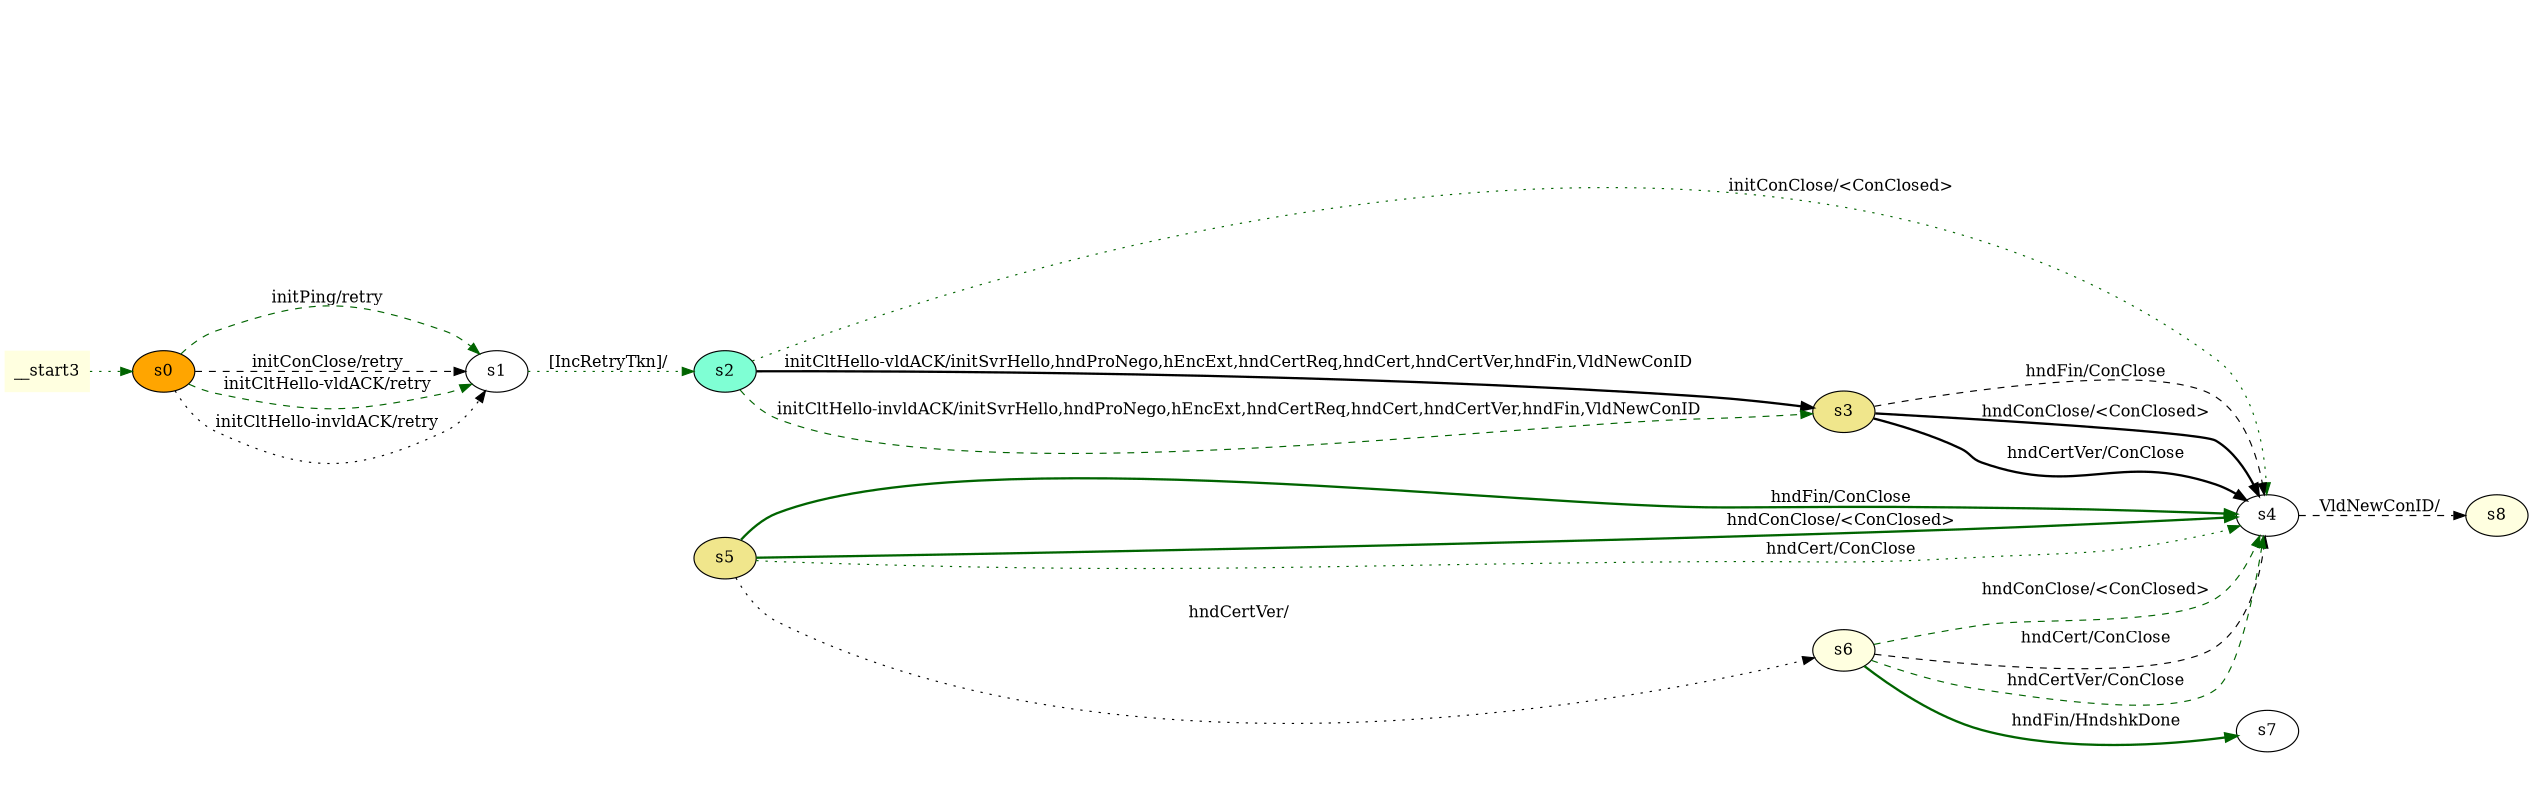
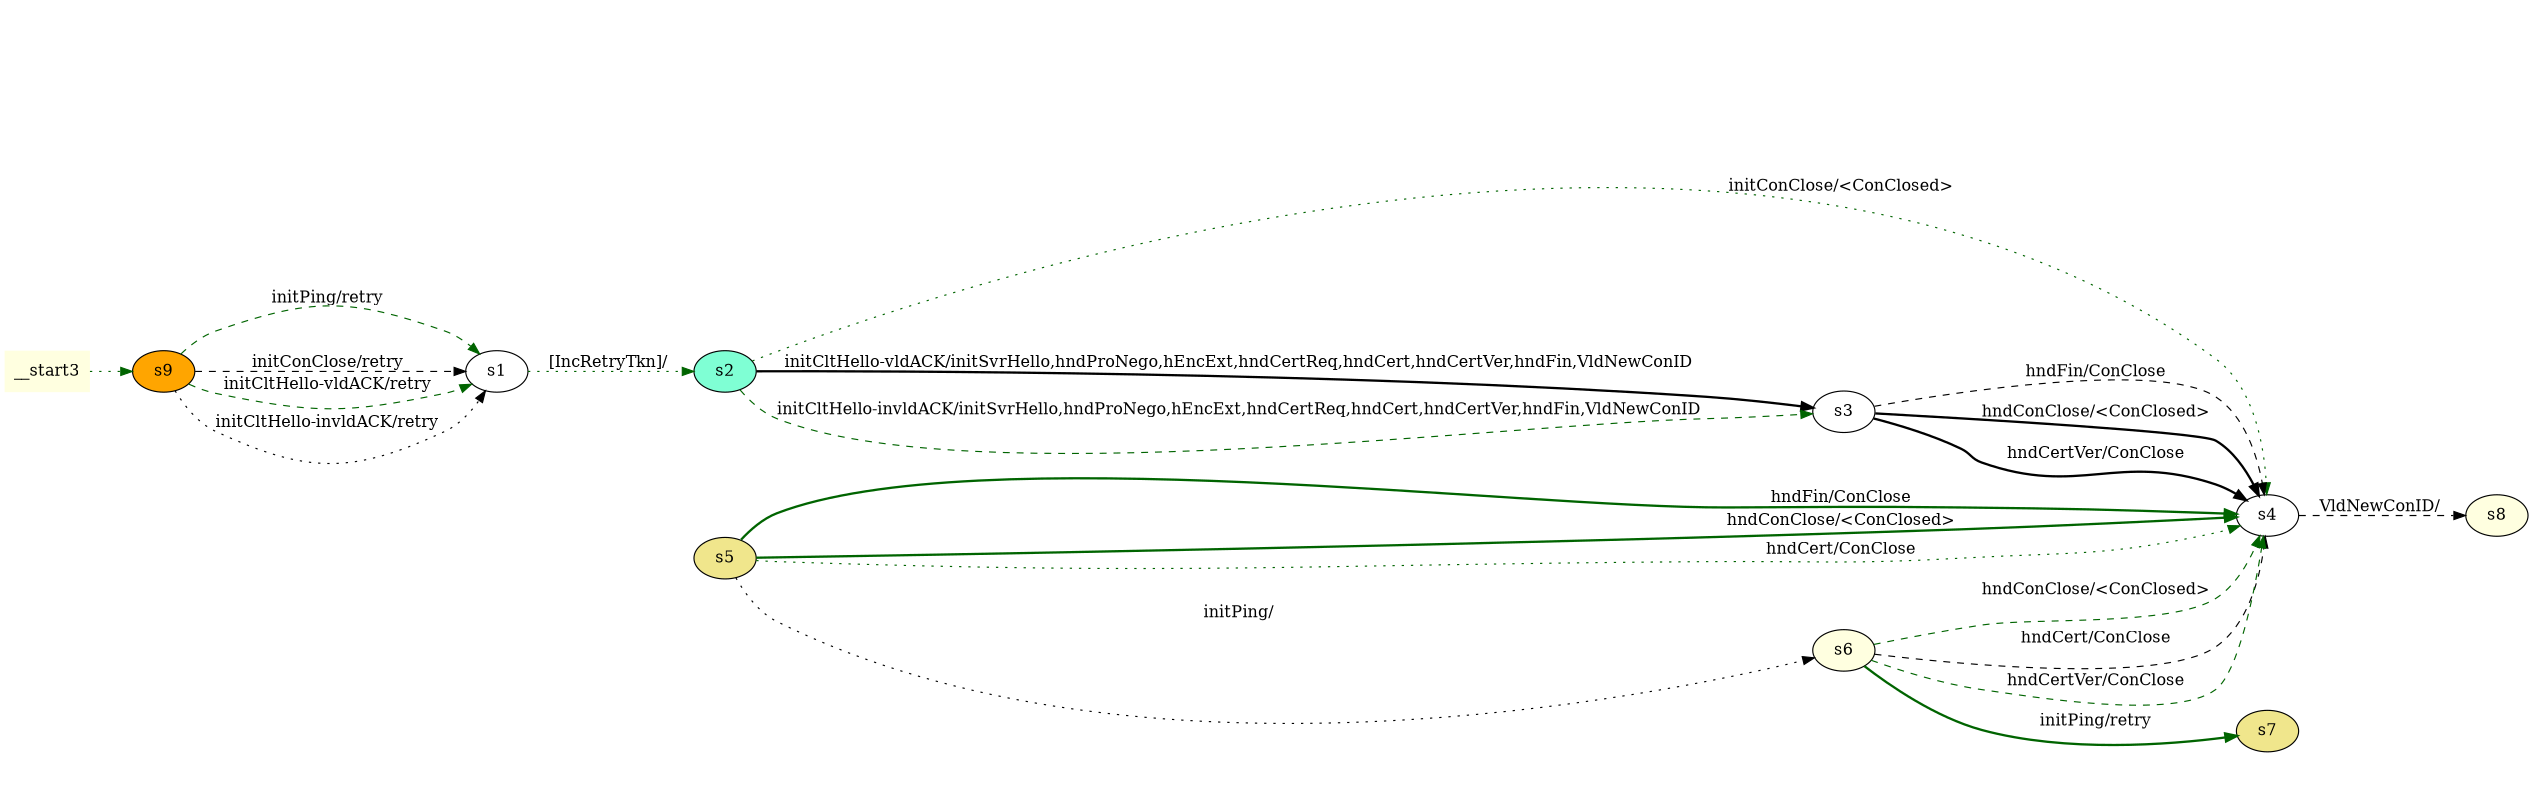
(164, 371) -> (164, 371)
(1844, 412) -> (1844, 412)
(1242, 613) -> (1242, 613)
(2099, 721) -> (2099, 721)
(2268, 731) -> (2268, 731)
